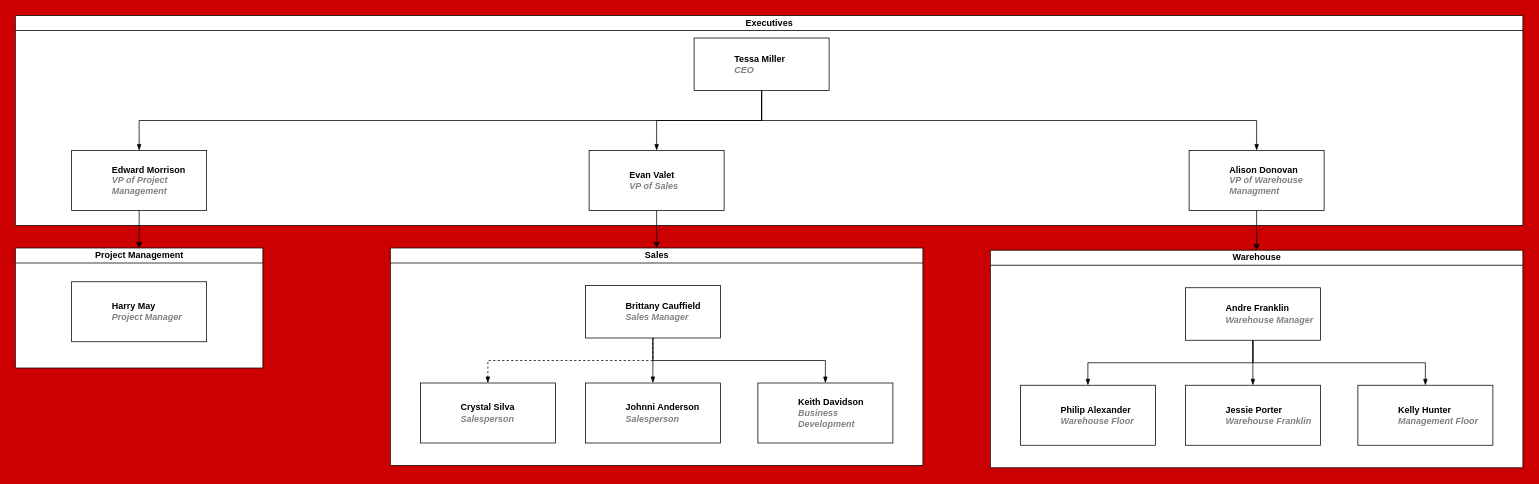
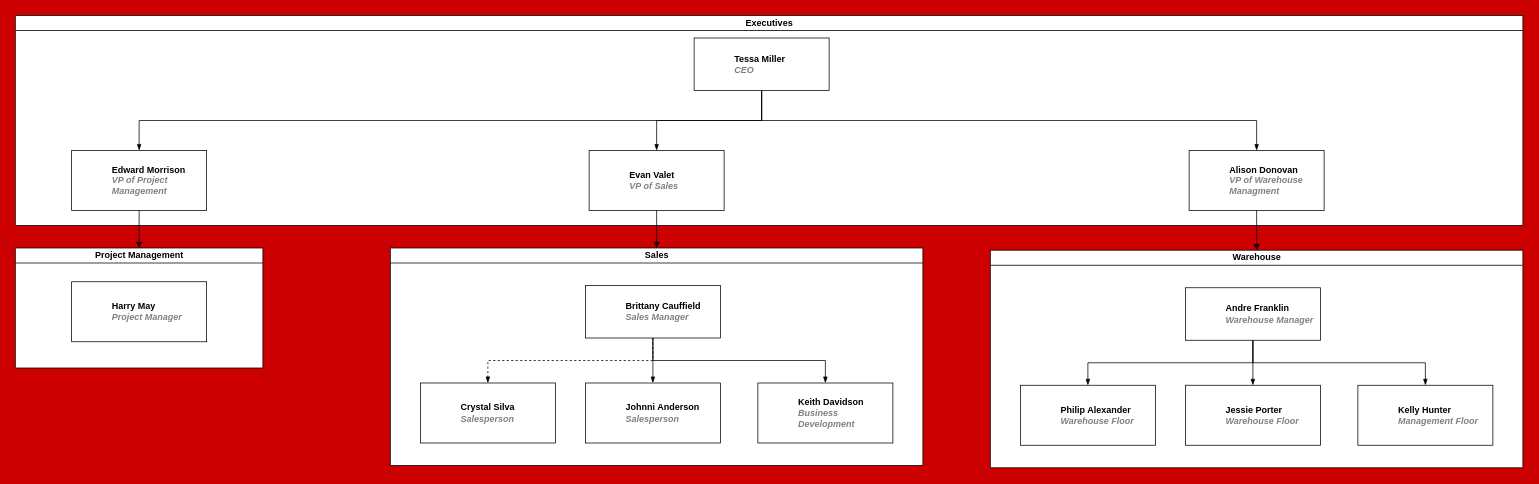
(1268, 415) -> (1261, 415)
